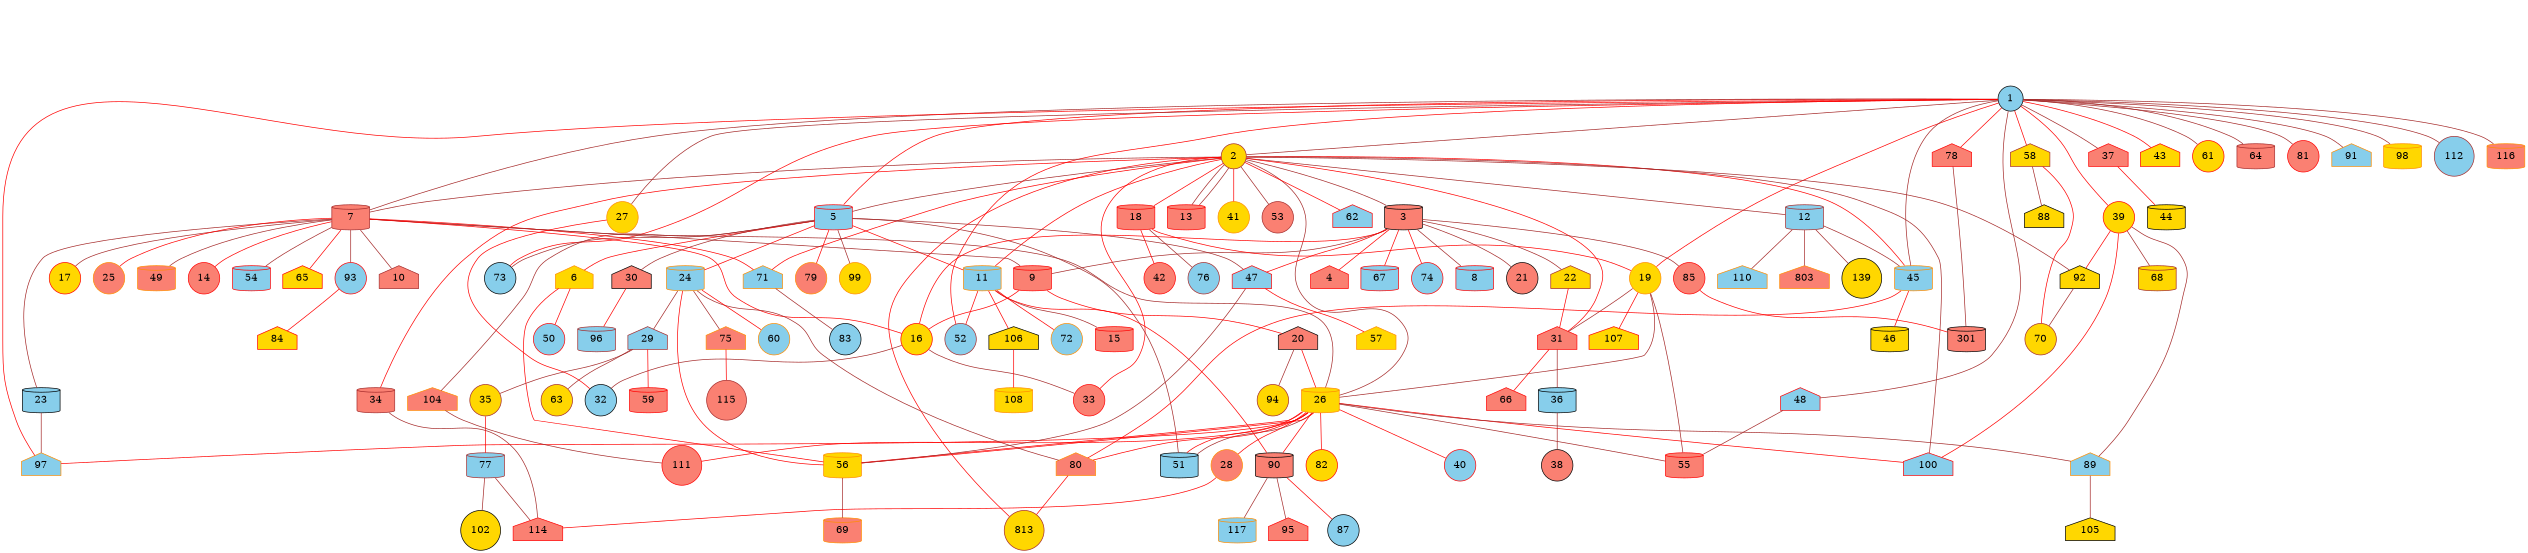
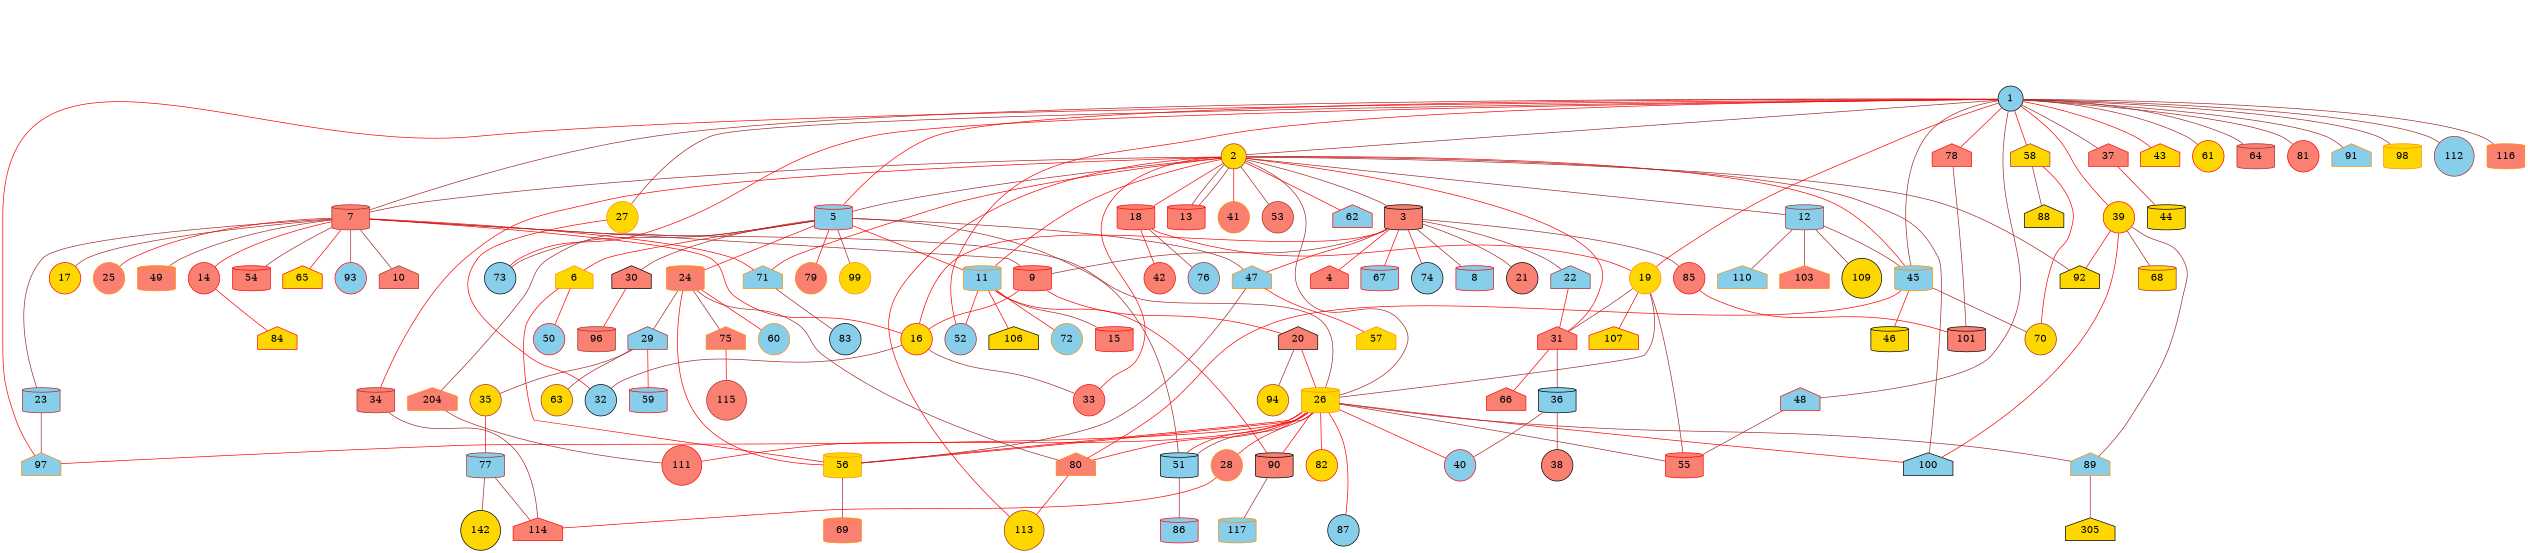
(1234, 217) -> (1234, 217)
(252, 278) -> (252, 278)
(685, 278) -> (685, 278)
(1252, 278) -> (1252, 278)
(1427, 278) -> (1427, 278)
(1570, 278) -> (1570, 278)
(1805, 278) -> (1805, 278)
(1862, 278) -> (1862, 278)
(2061, 307) -> (1979, 310)
(313, 310) -> (241, 310)
(597, 339) -> (597, 339)
(1967, 339) -> (1967, 339)
(41, 400) -> (41, 400)
(432, 400) -> (432, 400)
(648, 400) -> (648, 400)
(1014, 400) -> none
none -> (1505, 438)
(1928, 465) -> (1928, 465)
(1309, 498) -> (1347, 462)
(481, 530) -> (481, 530)
(1024, 530) -> (1024, 530)
none -> (1179, 530)
(1288, 530) -> none
(2090, 530) -> (2090, 530)
